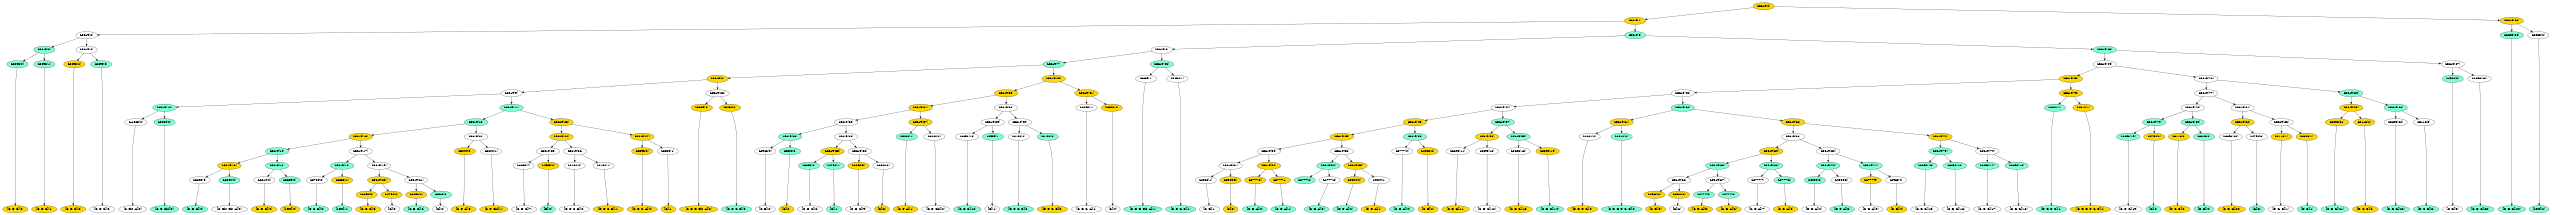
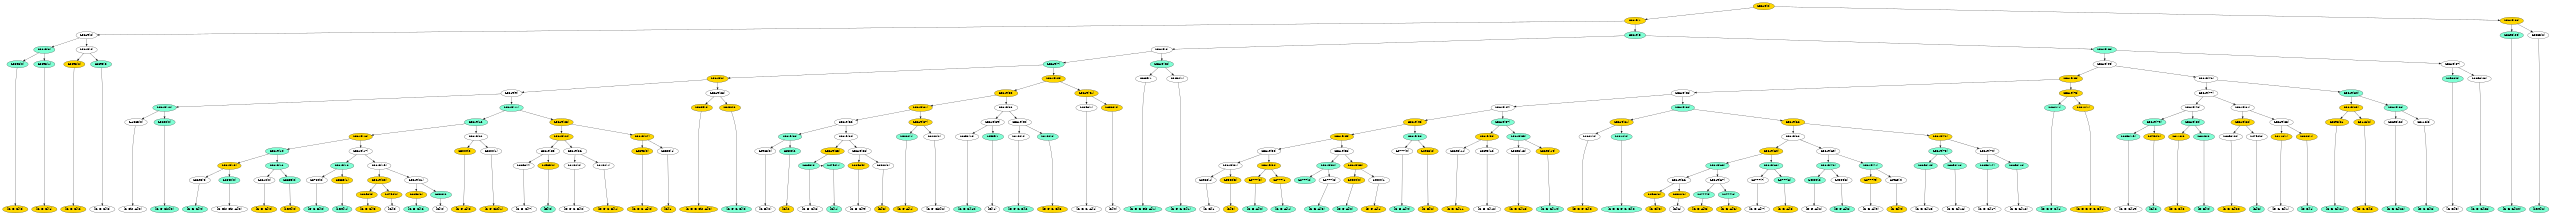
(833, 158) -> (820, 166)
